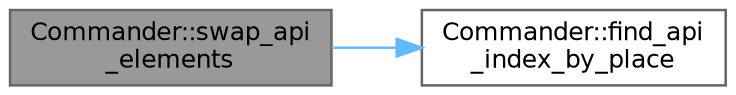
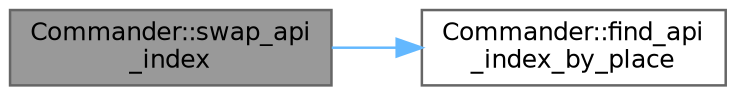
(171, 48) -> (171, 48)
